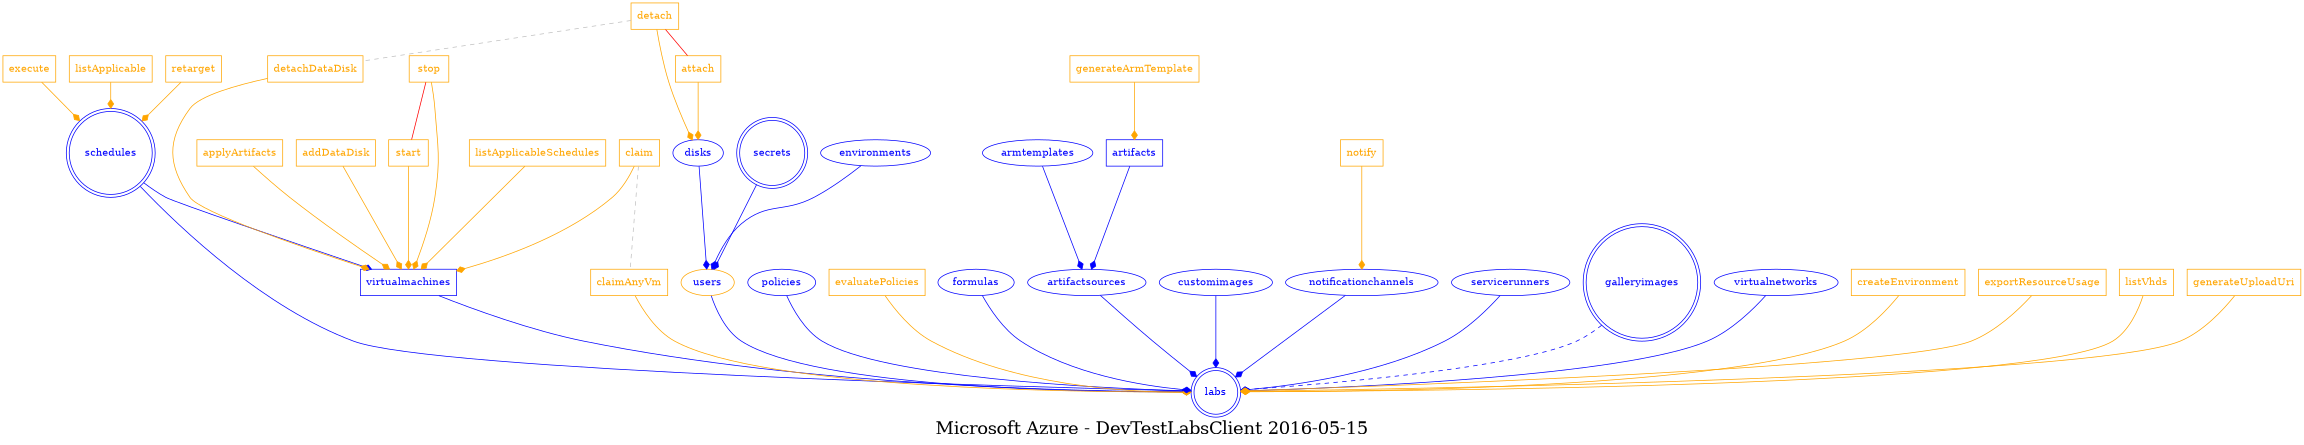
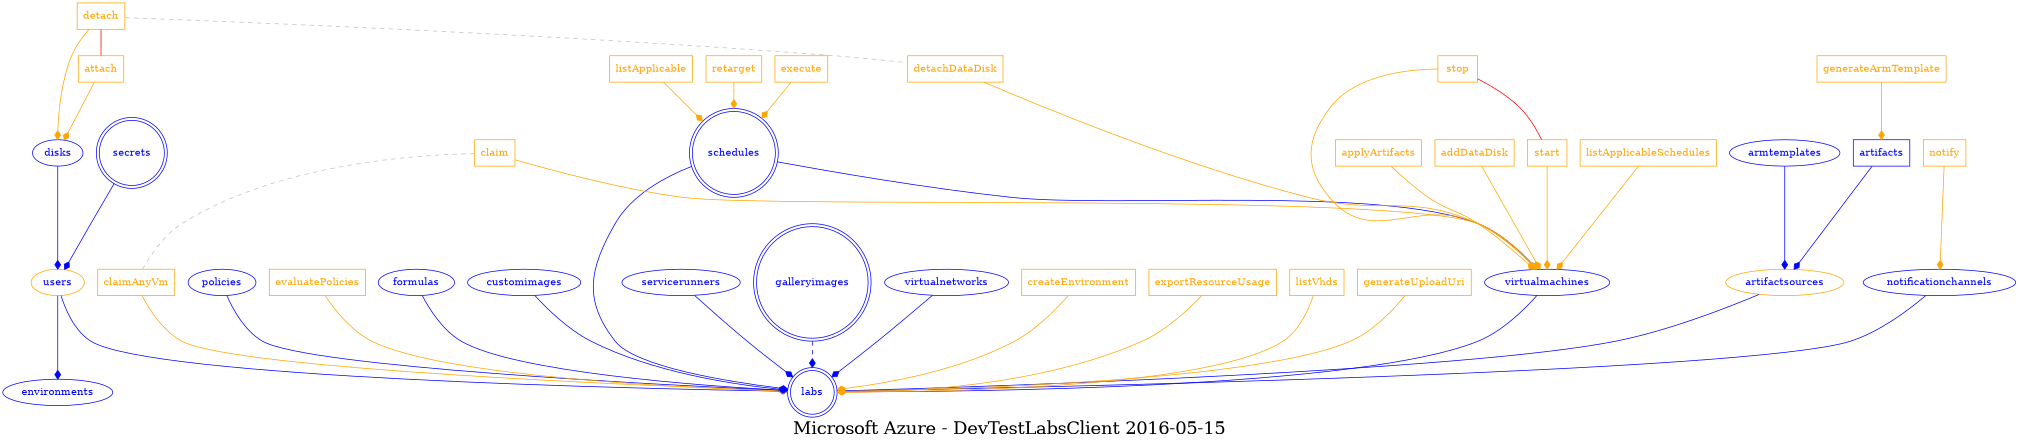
(782, 207) -> (58, 333)
(408, 282) -> (1547, 282)
(1087, 282) -> (1785, 282)
